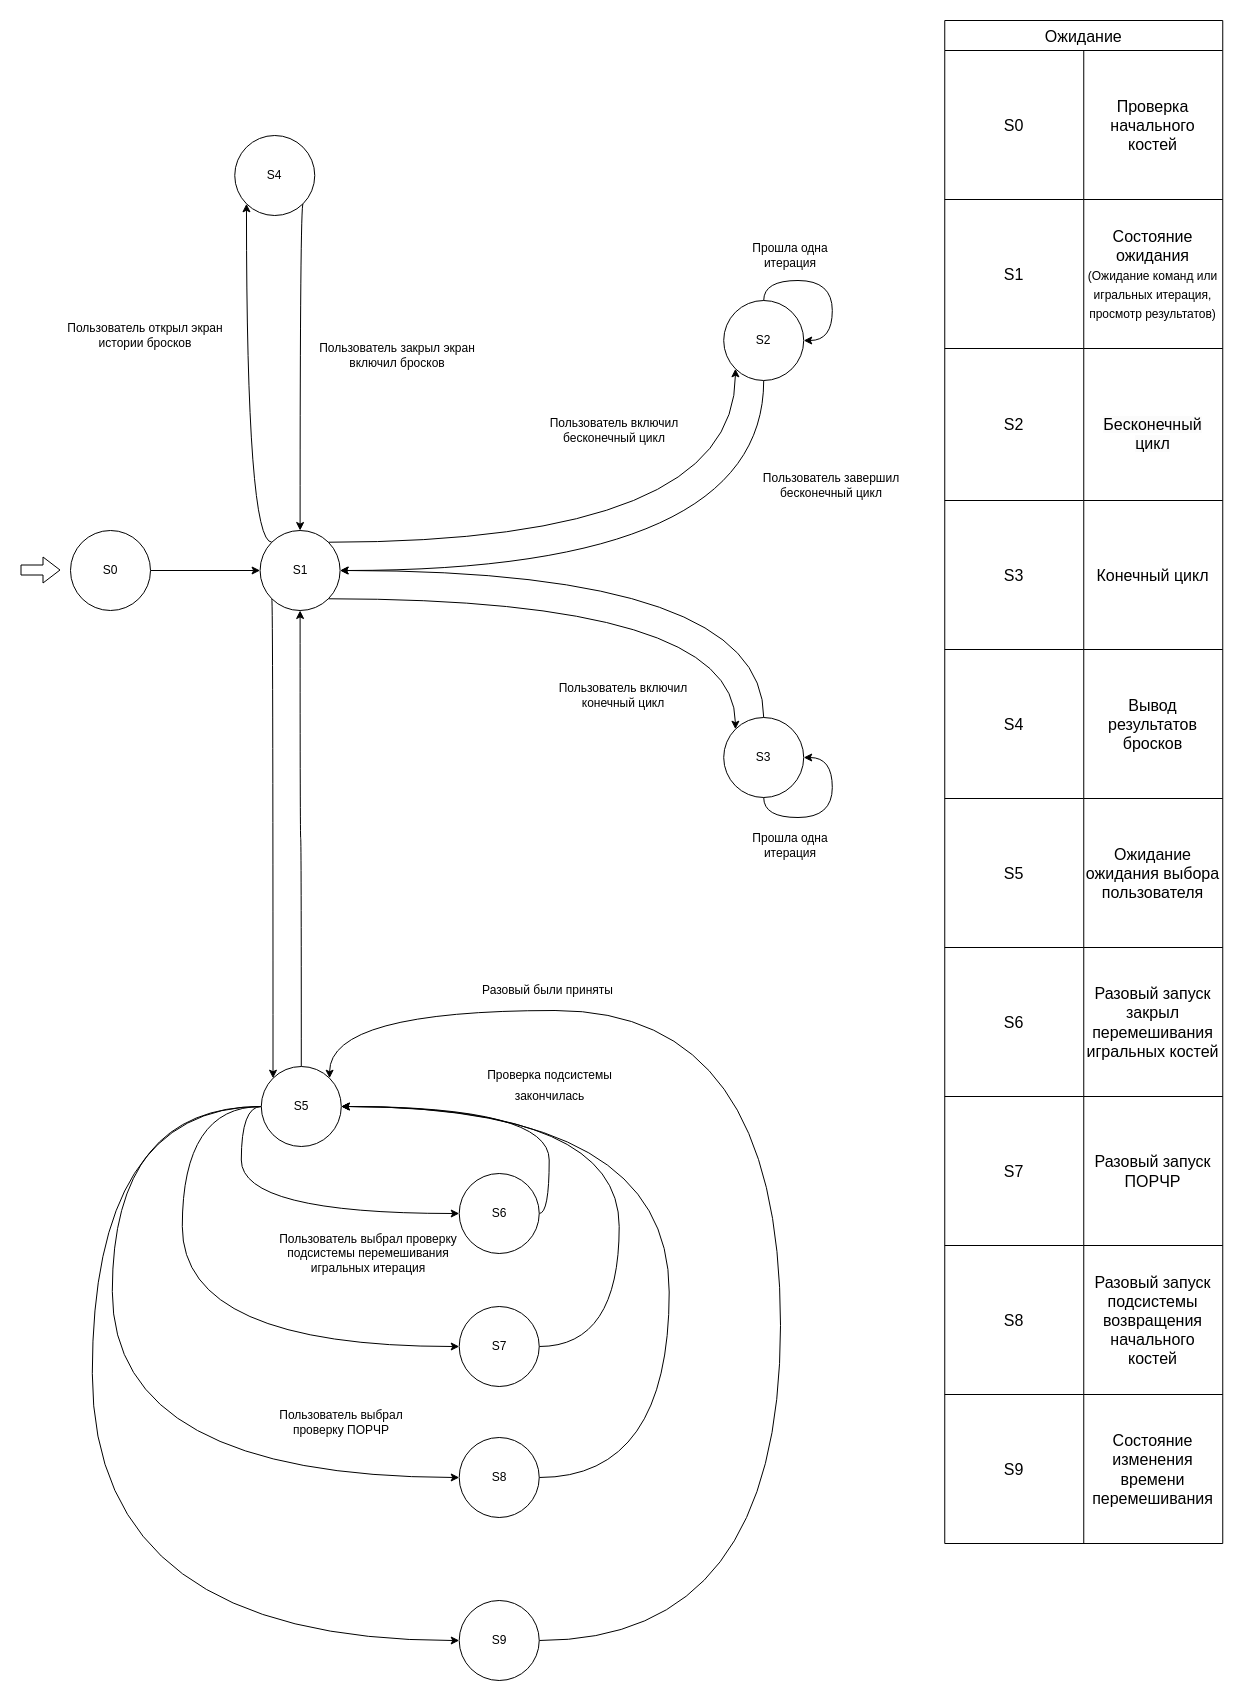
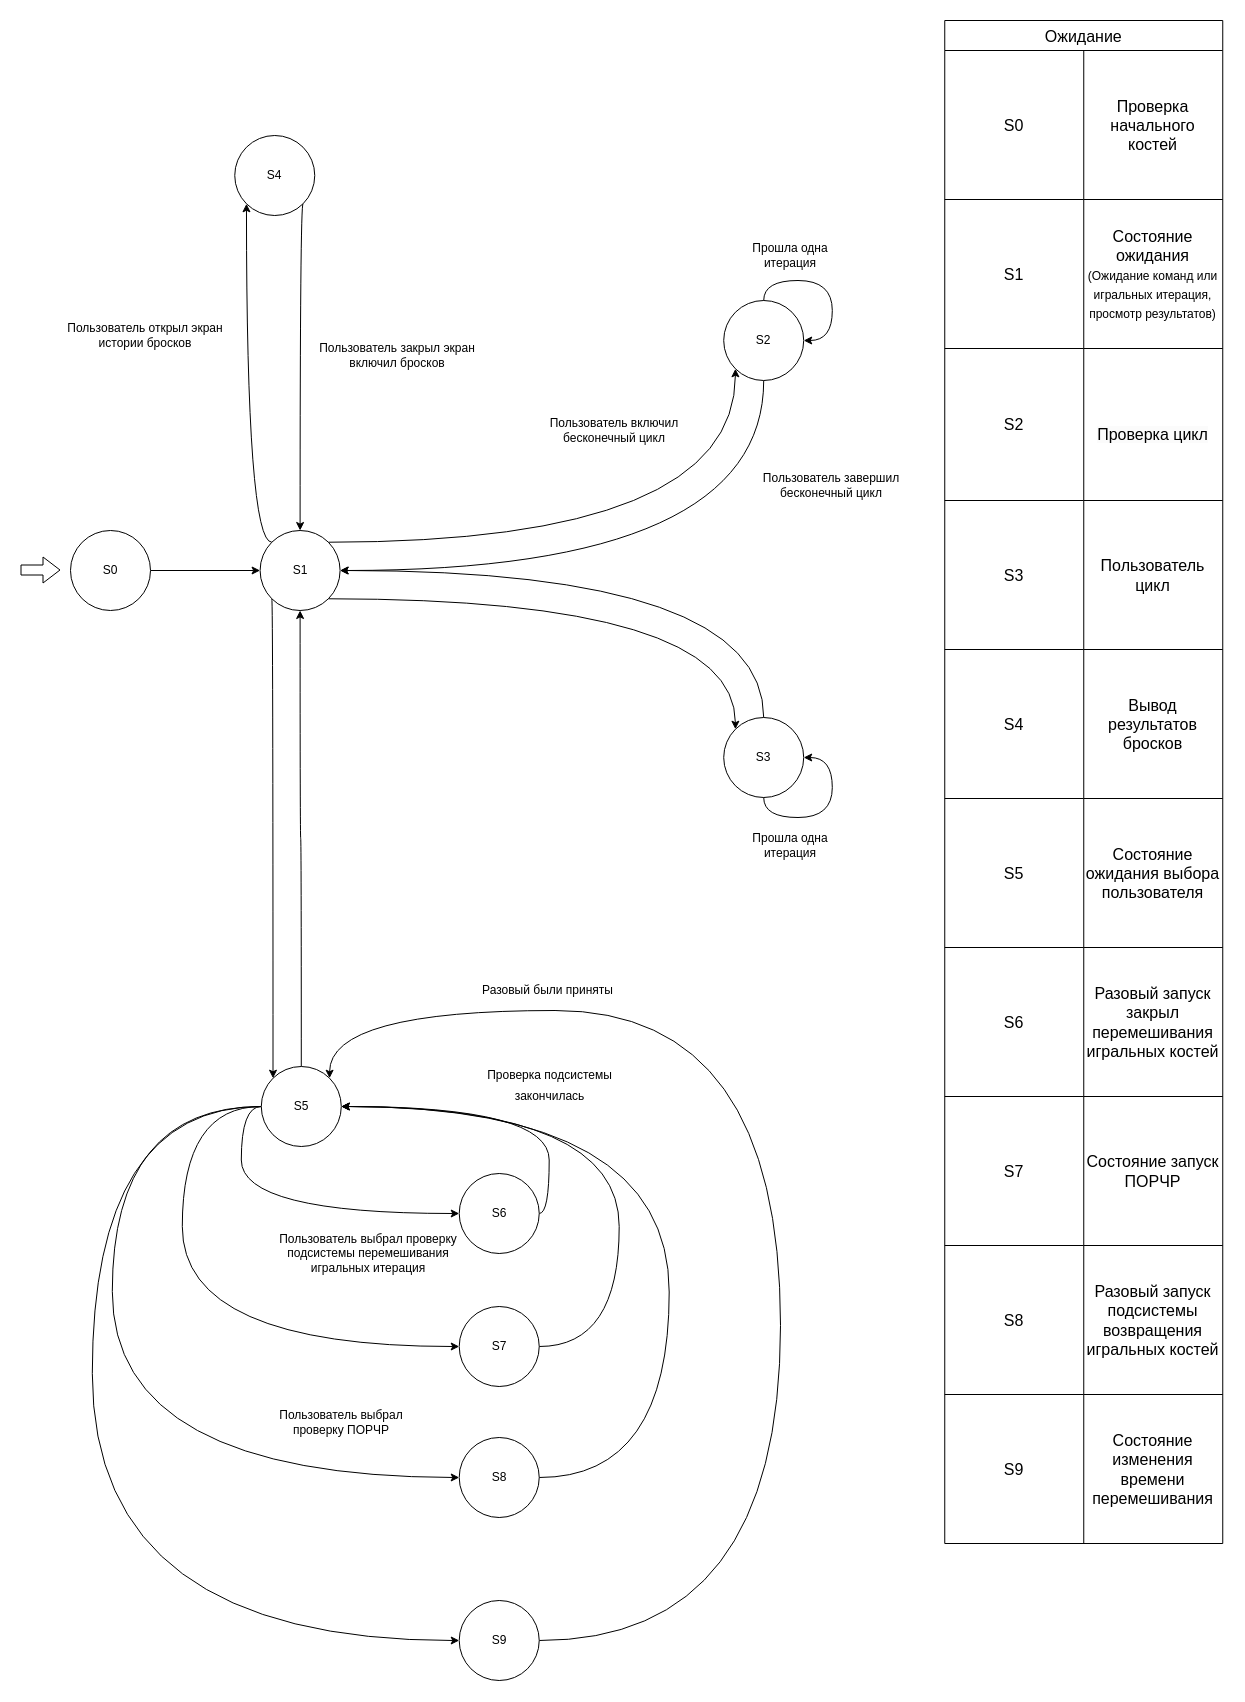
(1153, 425) -> (1153, 425)
(1153, 576) -> (1153, 576)
(624, 696) -> none
(1153, 874) -> (1153, 874)
(1153, 1172) -> (1153, 1172)
(1153, 1321) -> (1153, 1321)
